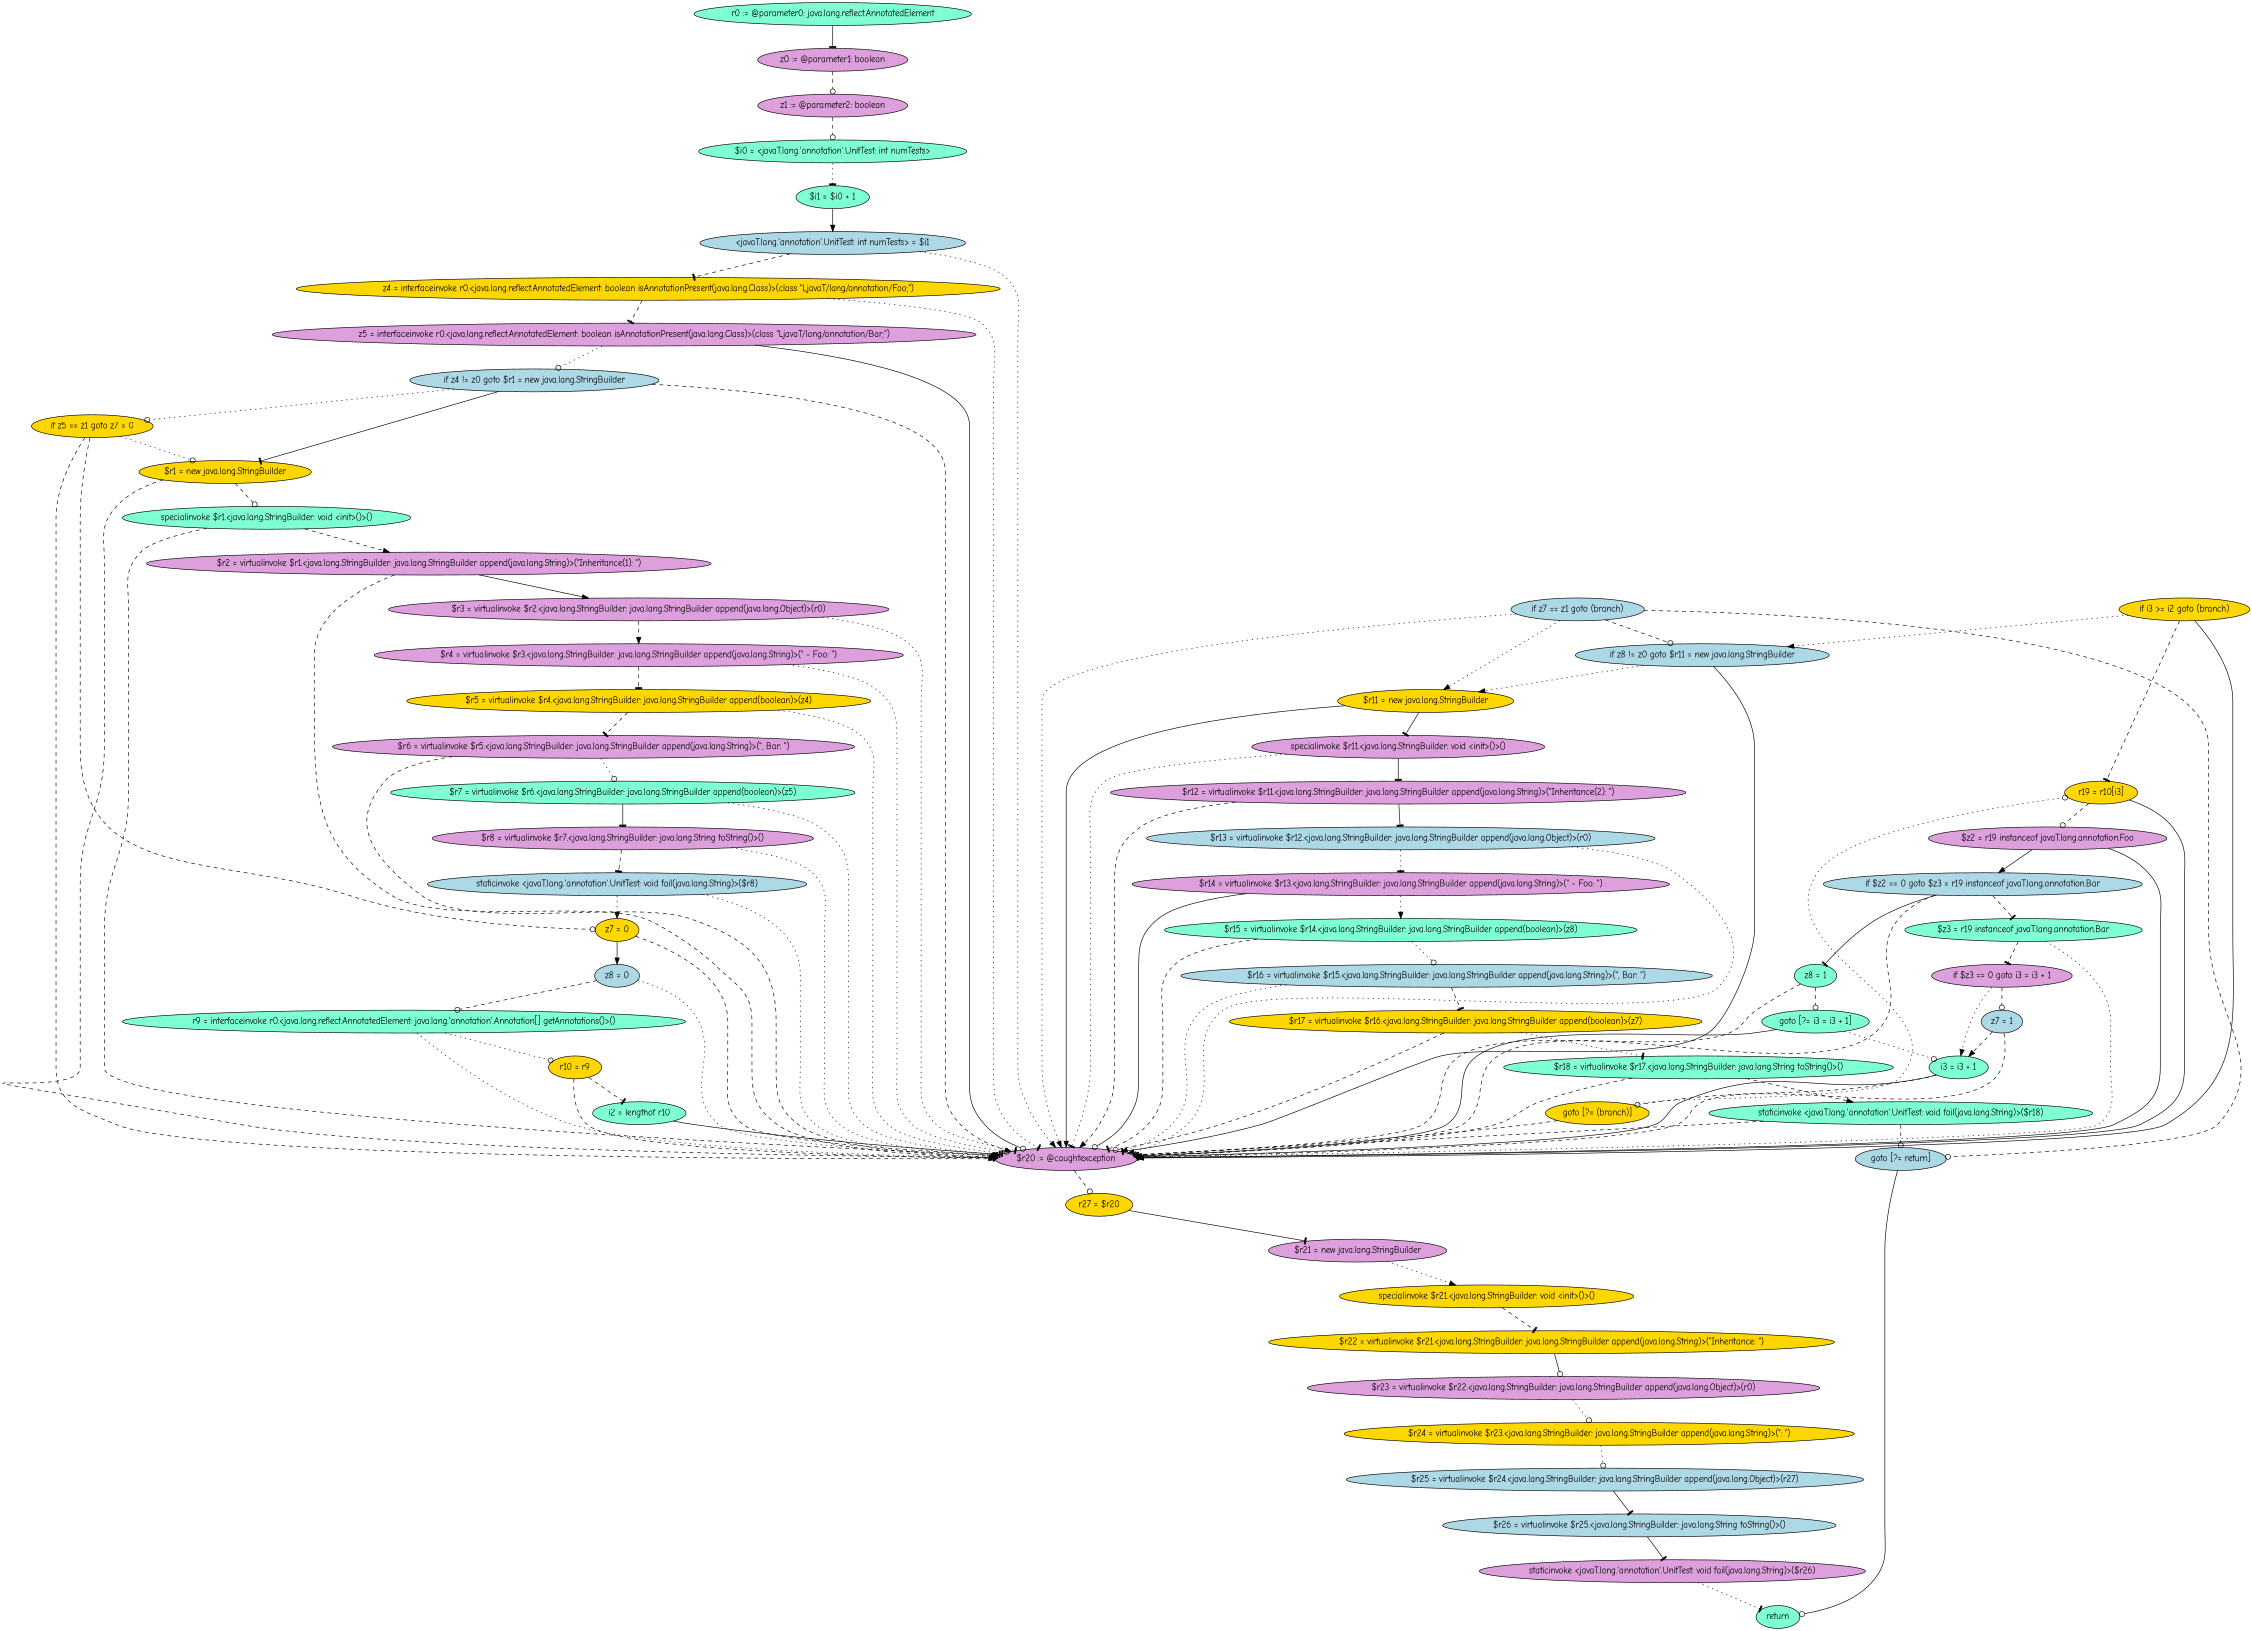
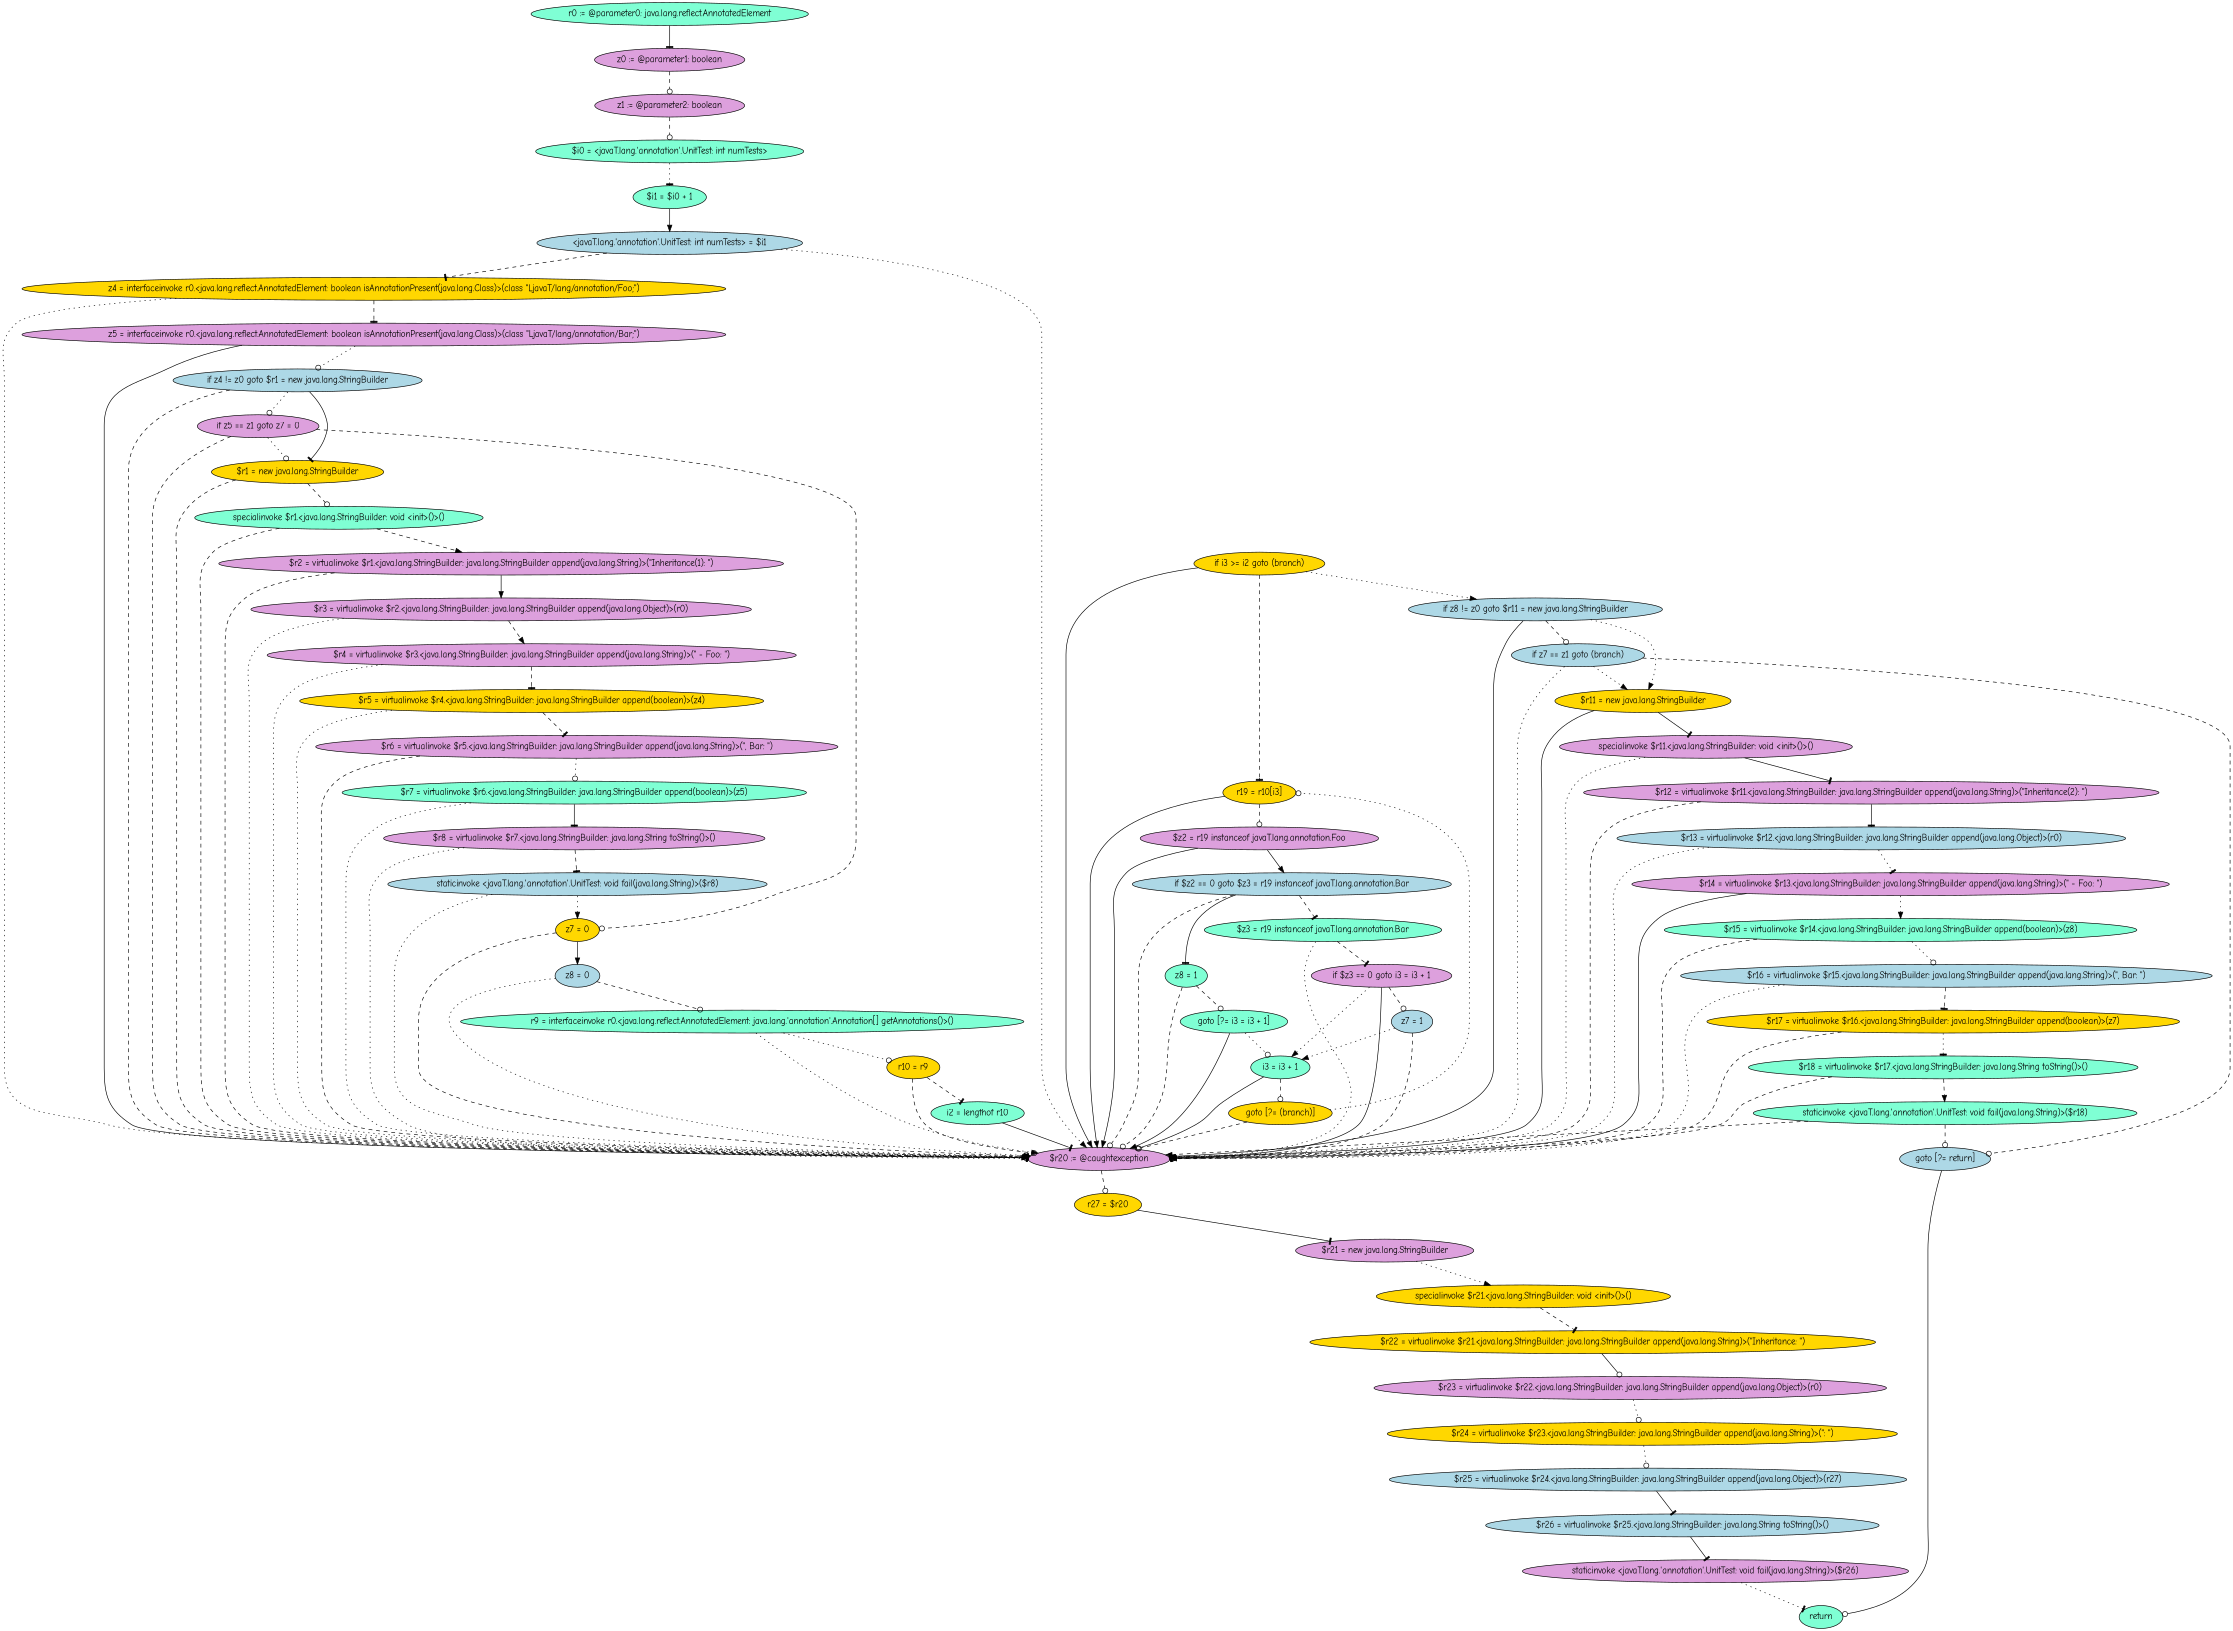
(92, 426) -> (258, 426)
(1637, 631) -> (1555, 630)
(1983, 1042) -> (1351, 1043)
none -> (1337, 1137)
